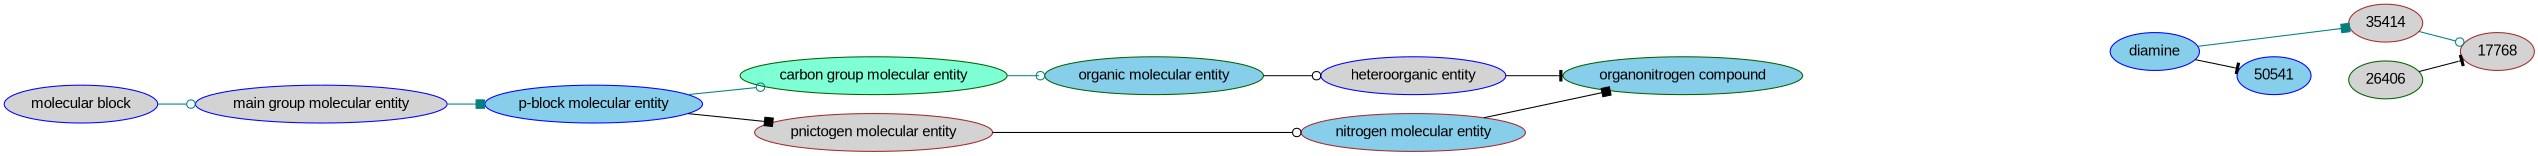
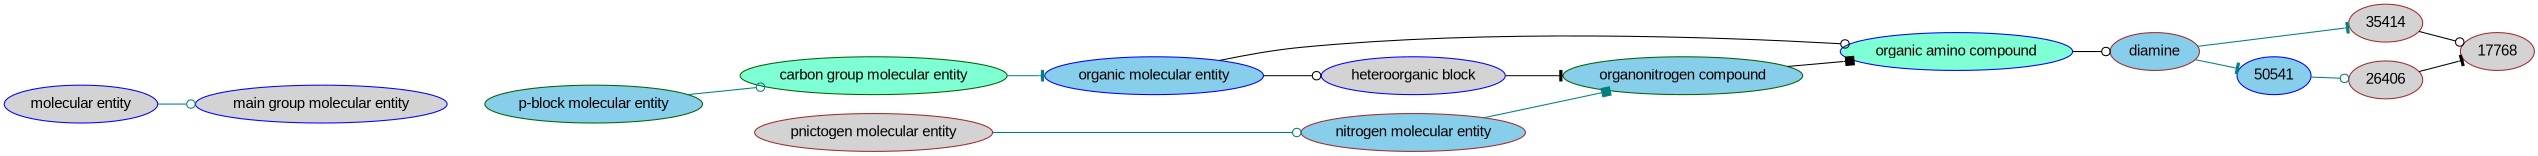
(2437, 36) -> (2437, 36)
(2271, 37) -> (2271, 37)
none -> (1956, 52)
(2155, 52) -> (2155, 52)
(2215, 64) -> (2215, 64)
(1023, 76) -> (1023, 76)
(1154, 76) -> (1154, 76)
(1413, 76) -> (1413, 76)
none -> (2326, 78)
(2386, 80) -> (2386, 80)
(81, 104) -> (81, 104)
(460, 104) -> none
(594, 104) -> (594, 104)
(1542, 105) -> (1542, 105)
(725, 117) -> none
(1143, 132) -> (1143, 132)
